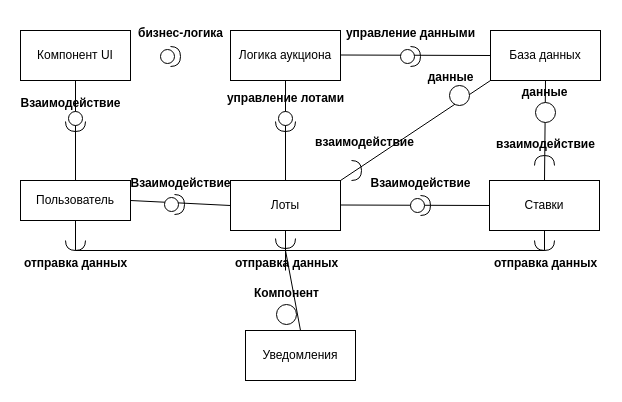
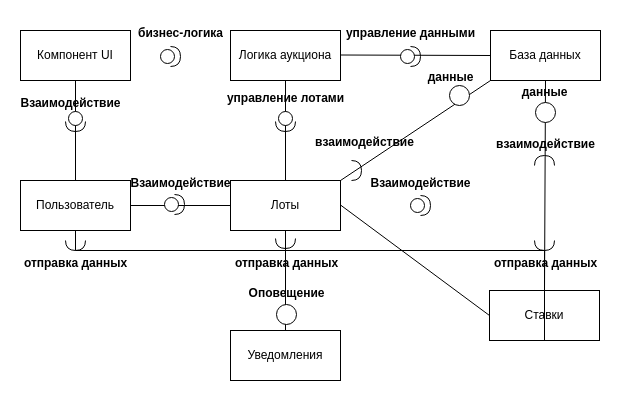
(76, 201) -> (76, 206)
(545, 206) -> (545, 316)
(287, 294) -> (287, 294)
(301, 356) -> (286, 356)
